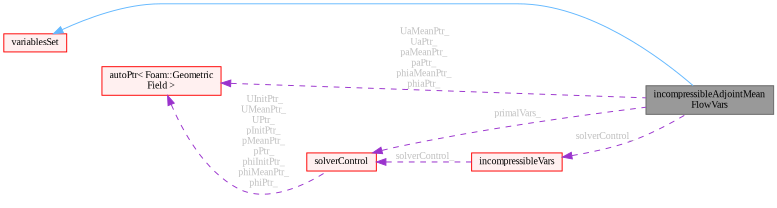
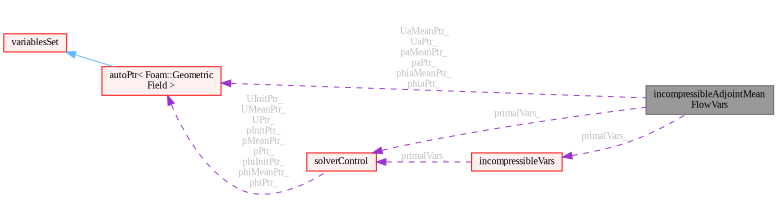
(387, 4) -> (95, 61)
(604, 137) -> (604, 137)
(424, 157) -> (424, 157)
